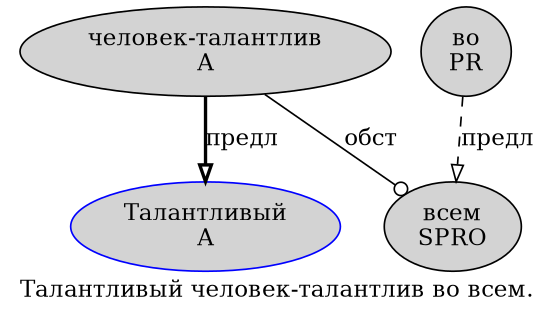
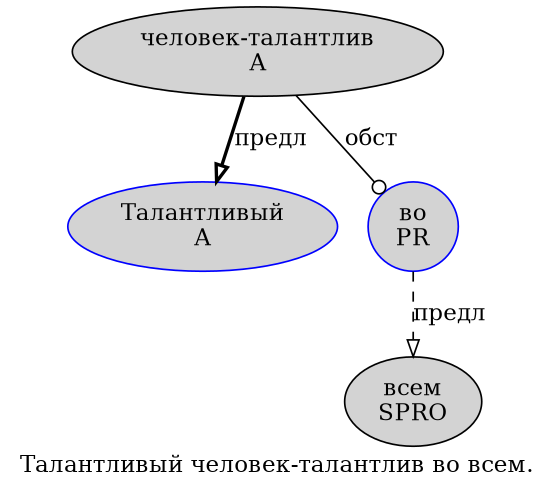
(466, 52) -> (413, 227)
(330, 140) -> (335, 139)
